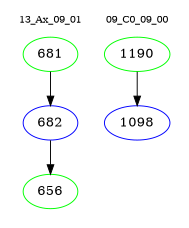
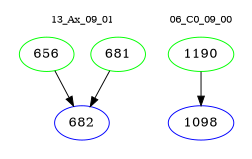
(137, 20) -> (201, 20)
(50, 153) -> (62, 84)
